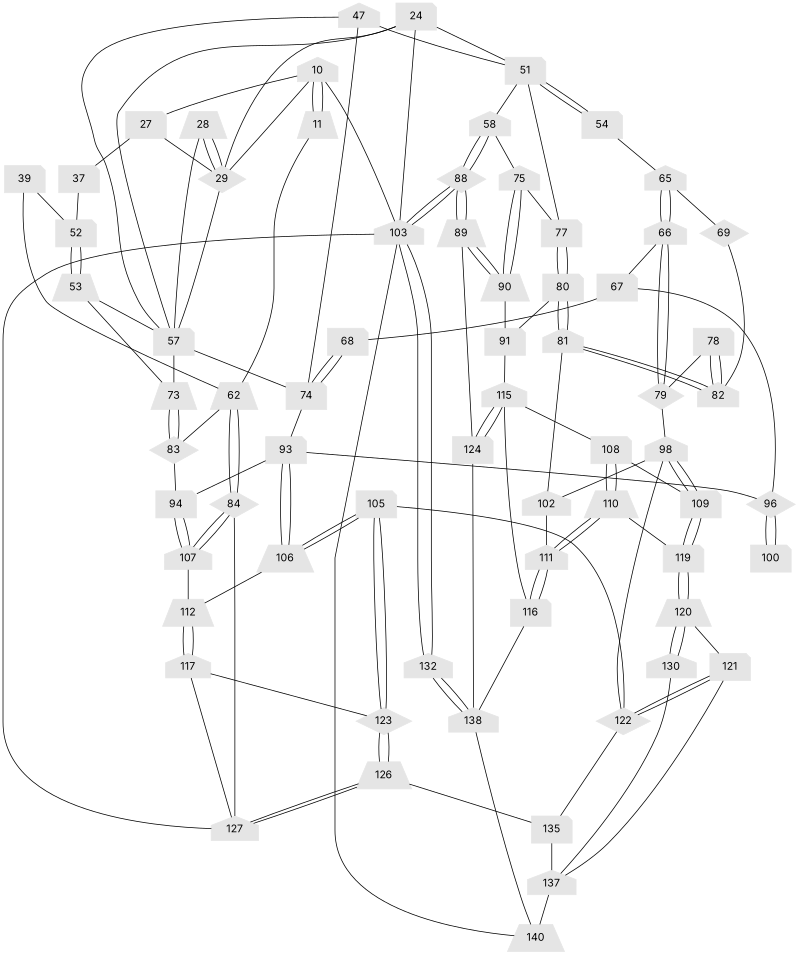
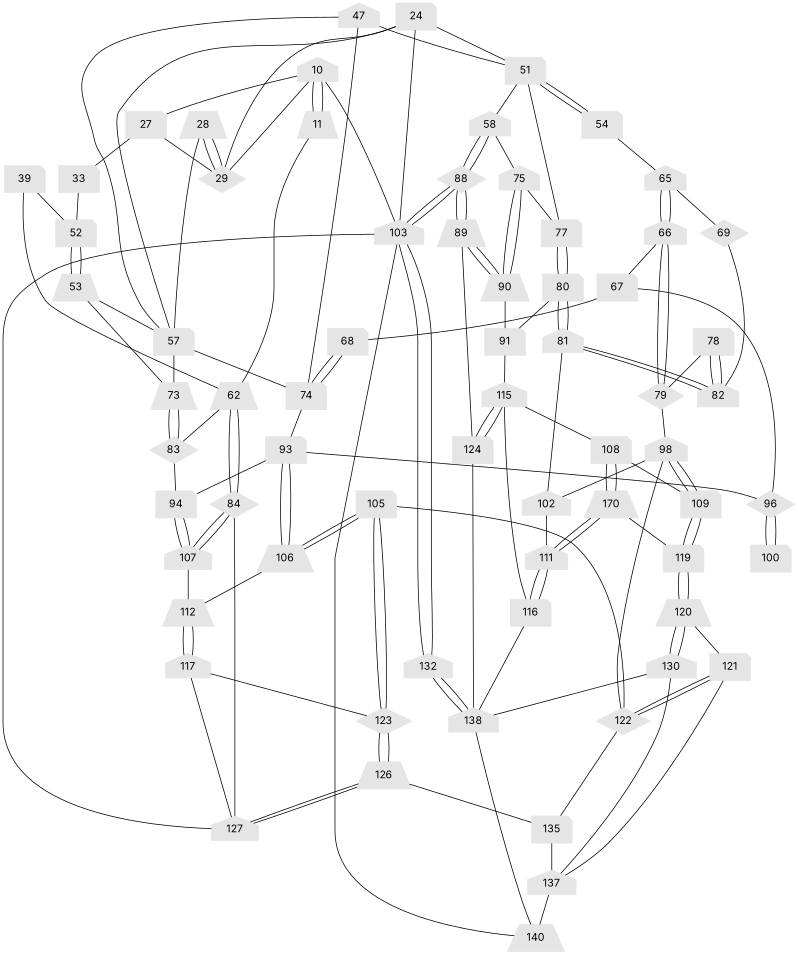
(79, 179) -> (79, 179)
(200, 260) -> none
(611, 504) -> (611, 504)
none -> (570, 695)
